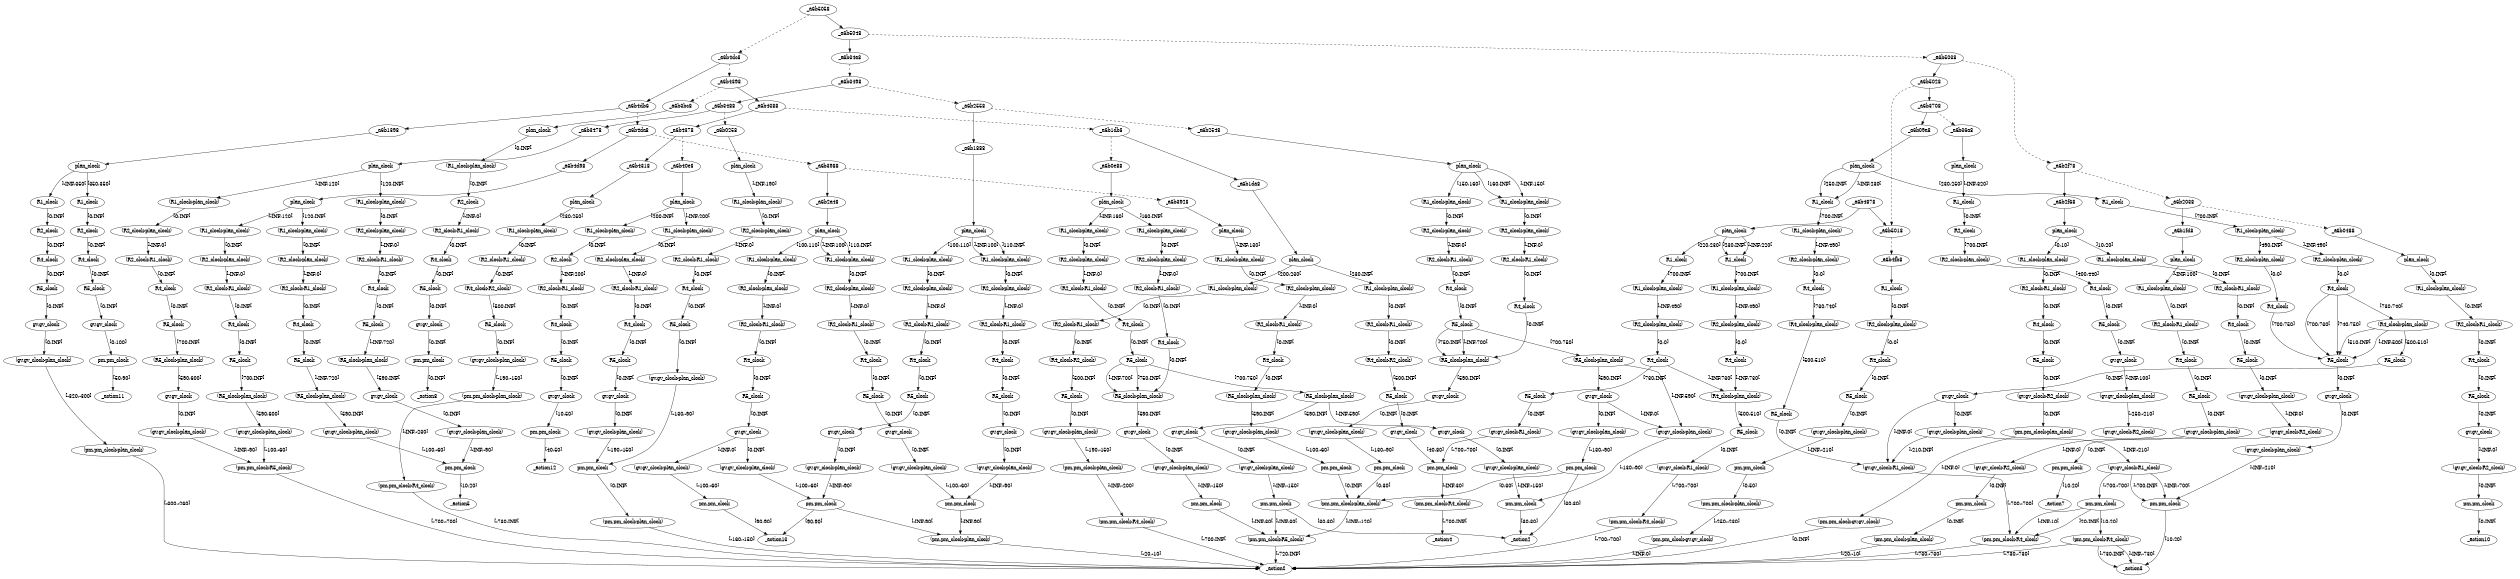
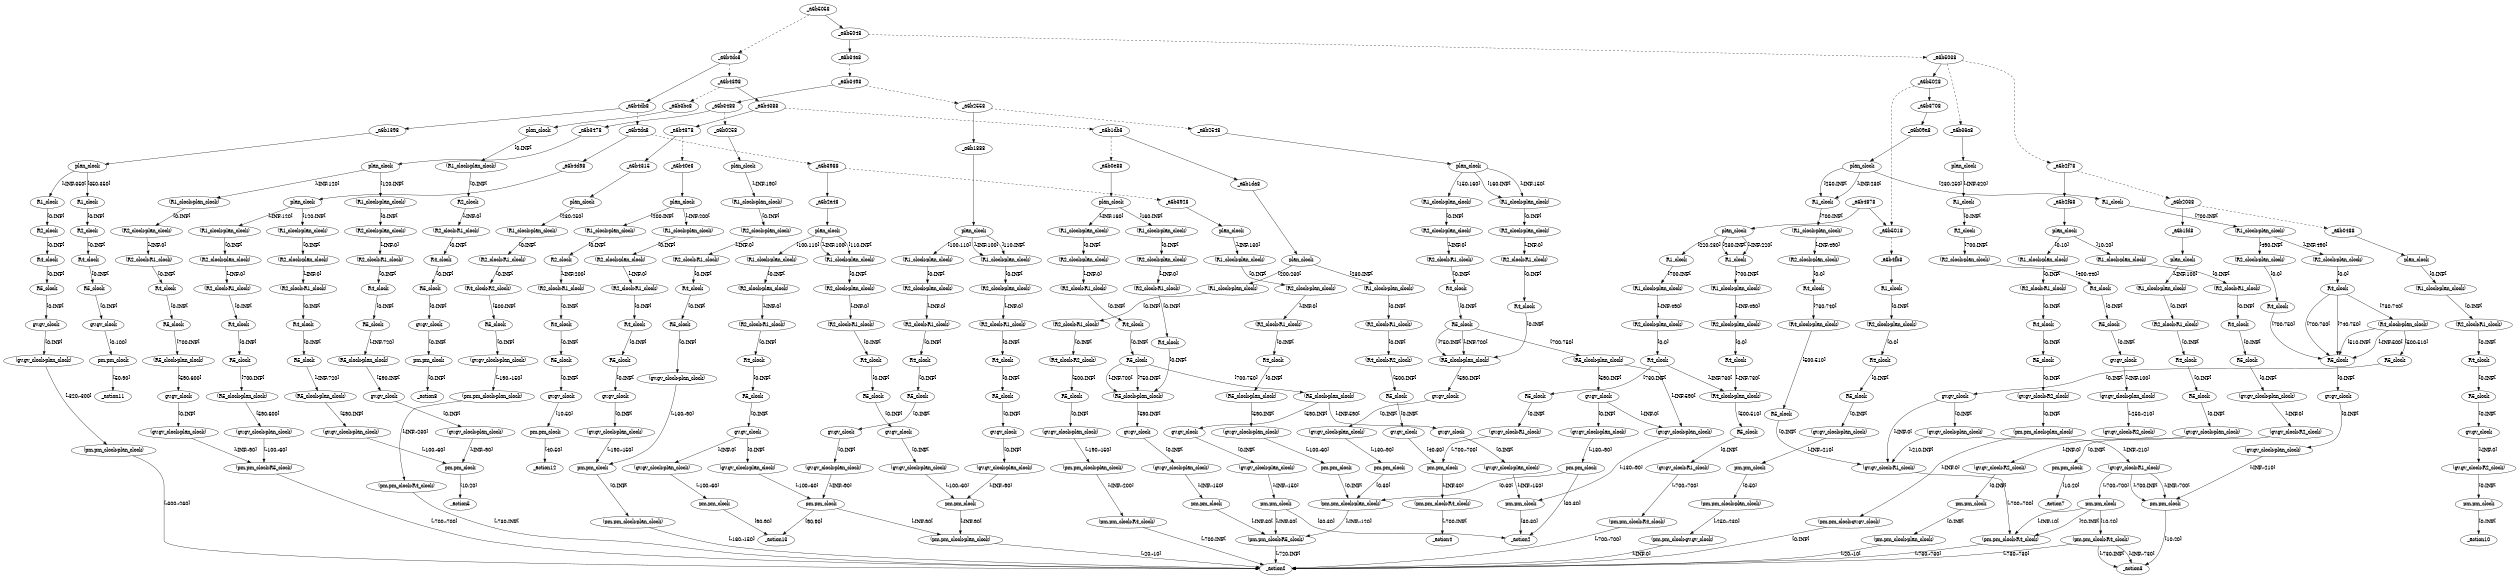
(637, 107) -> (637, 107)
(1944, 118) -> (1955, 93)
(638, 167) -> (638, 167)
